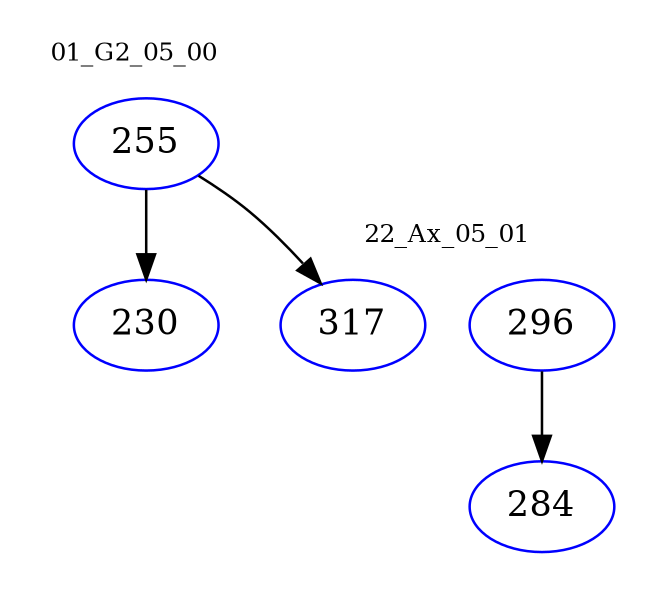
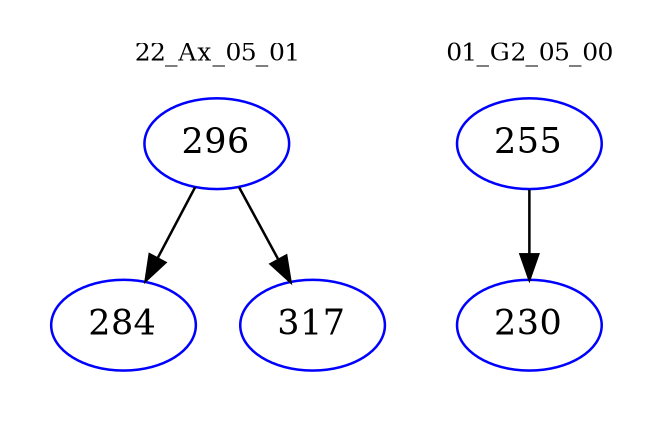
(277, 236) -> (259, 223)
